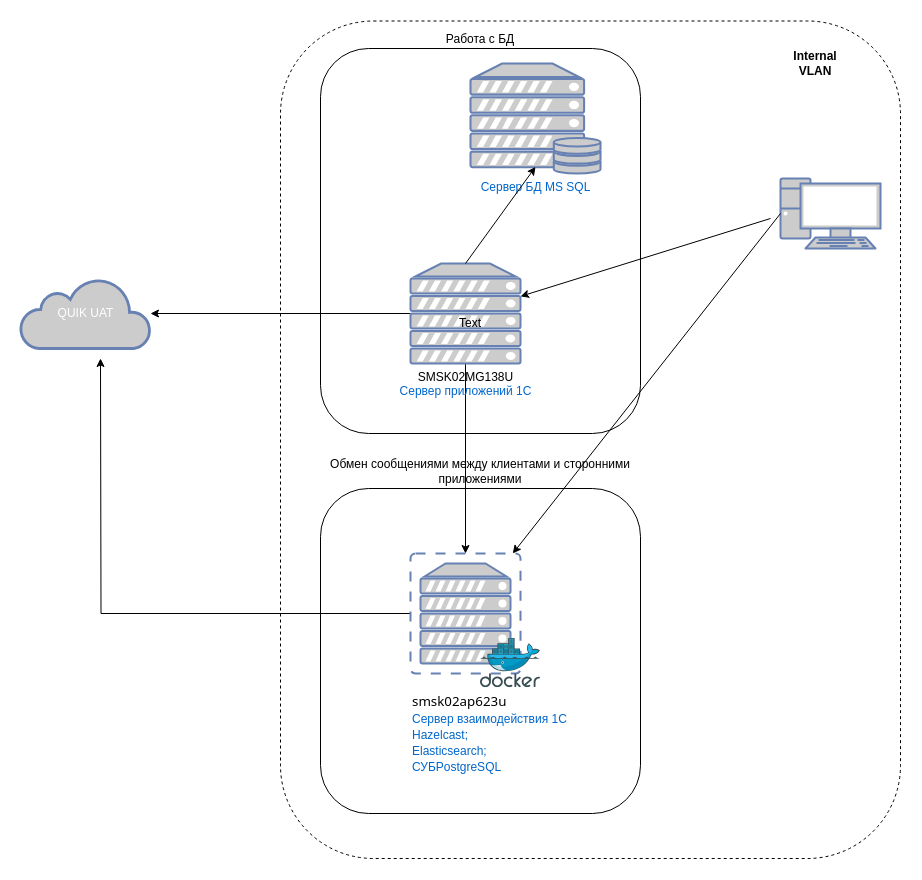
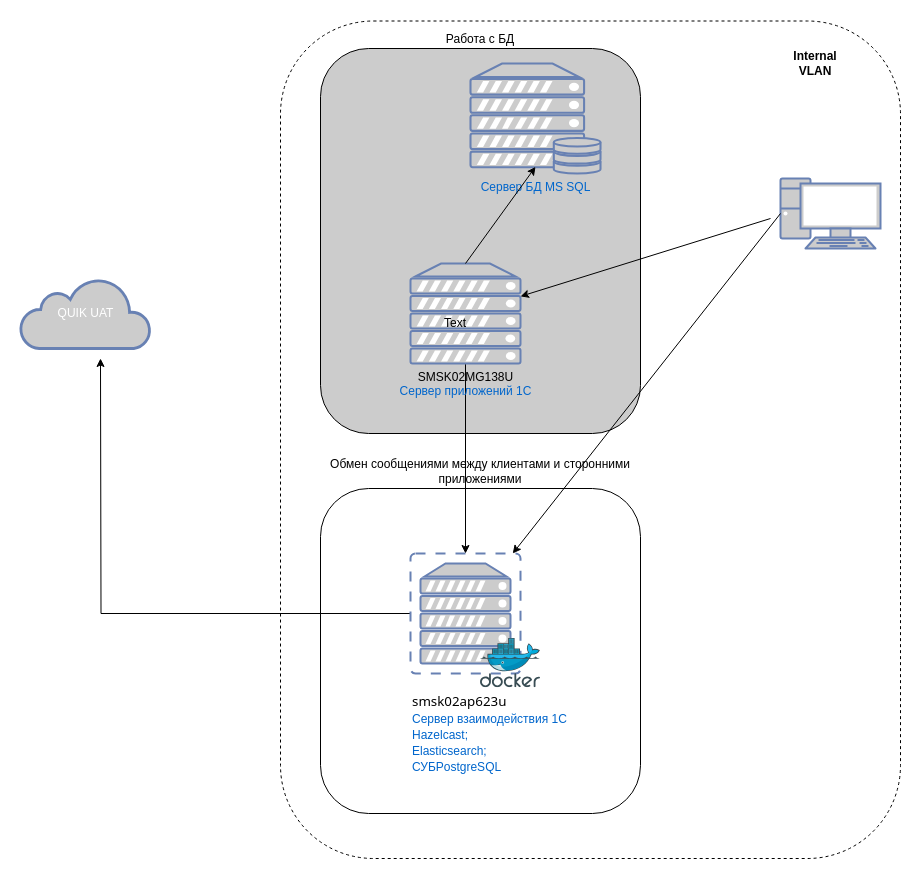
(481, 241) -> (481, 241)
(284, 314) -> none
(471, 324) -> (456, 324)
